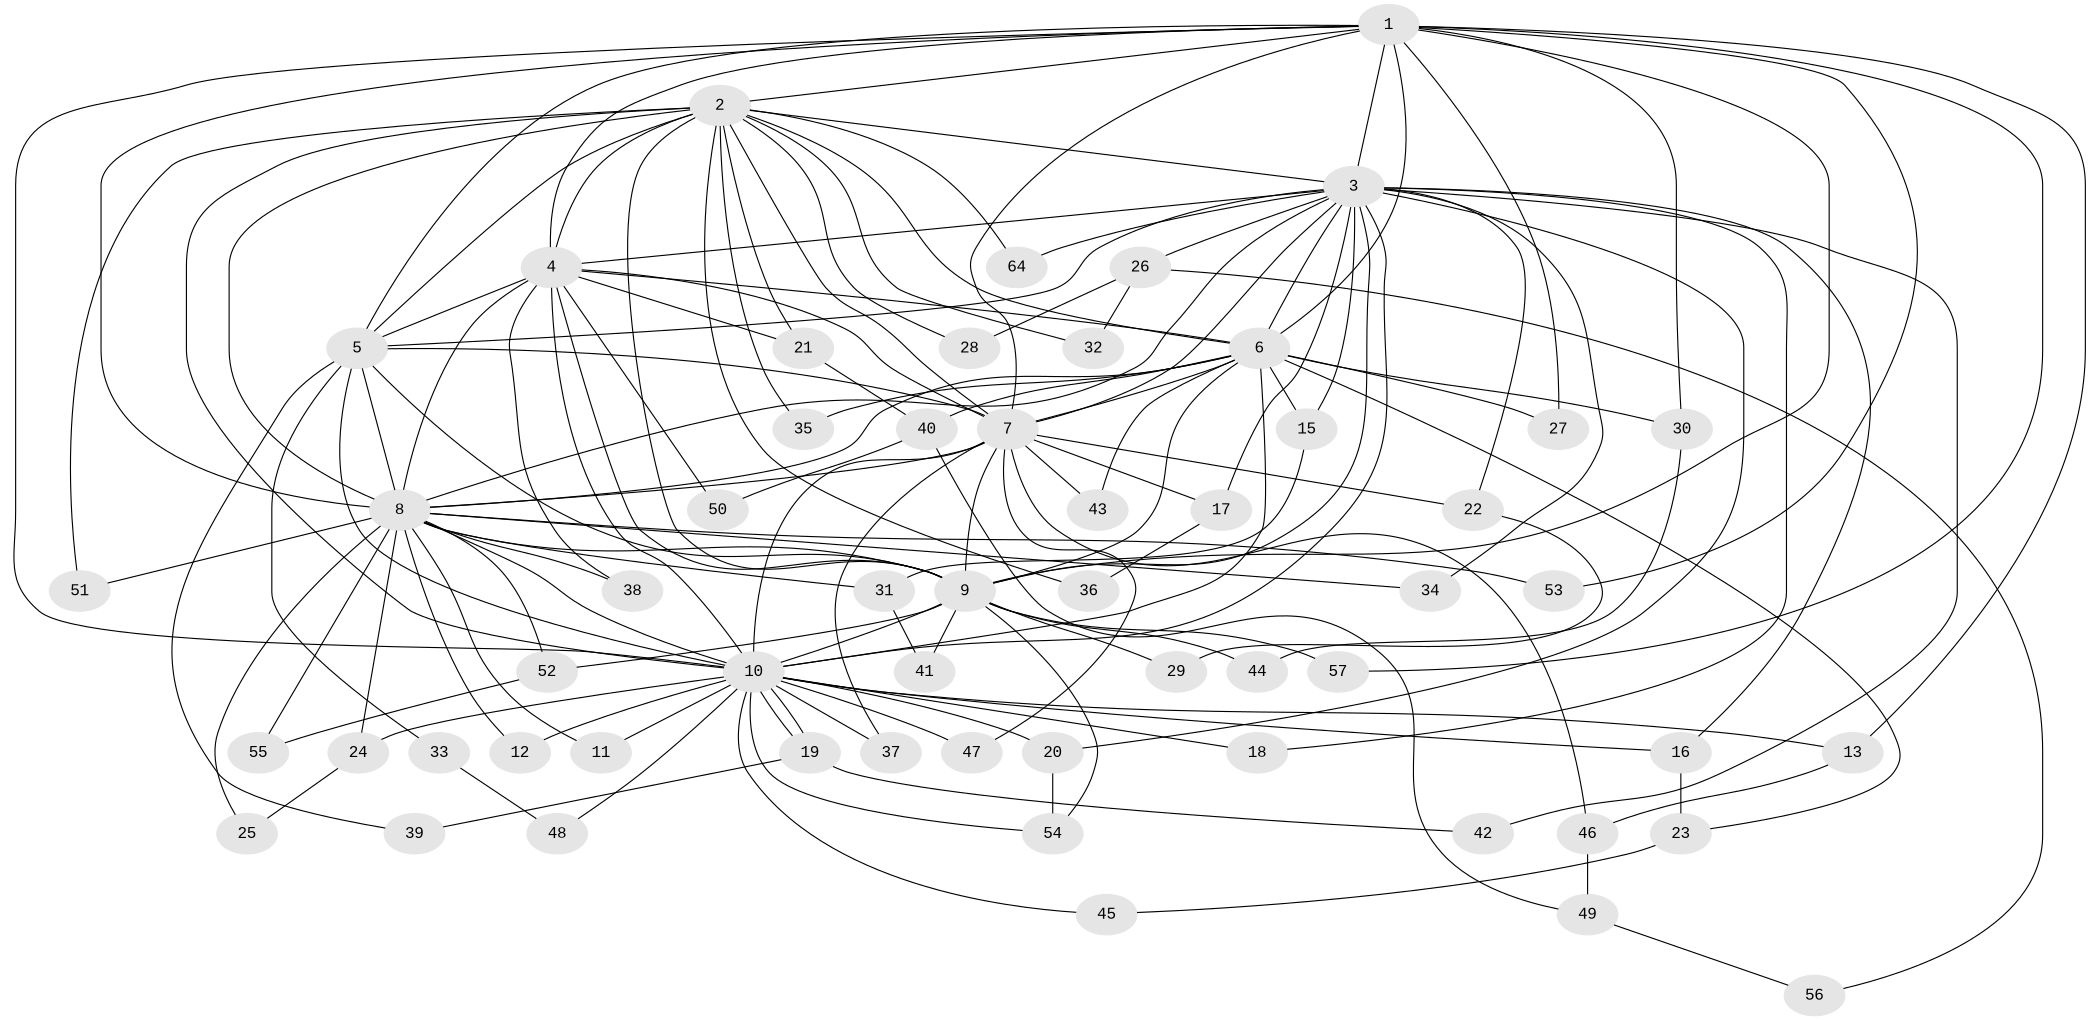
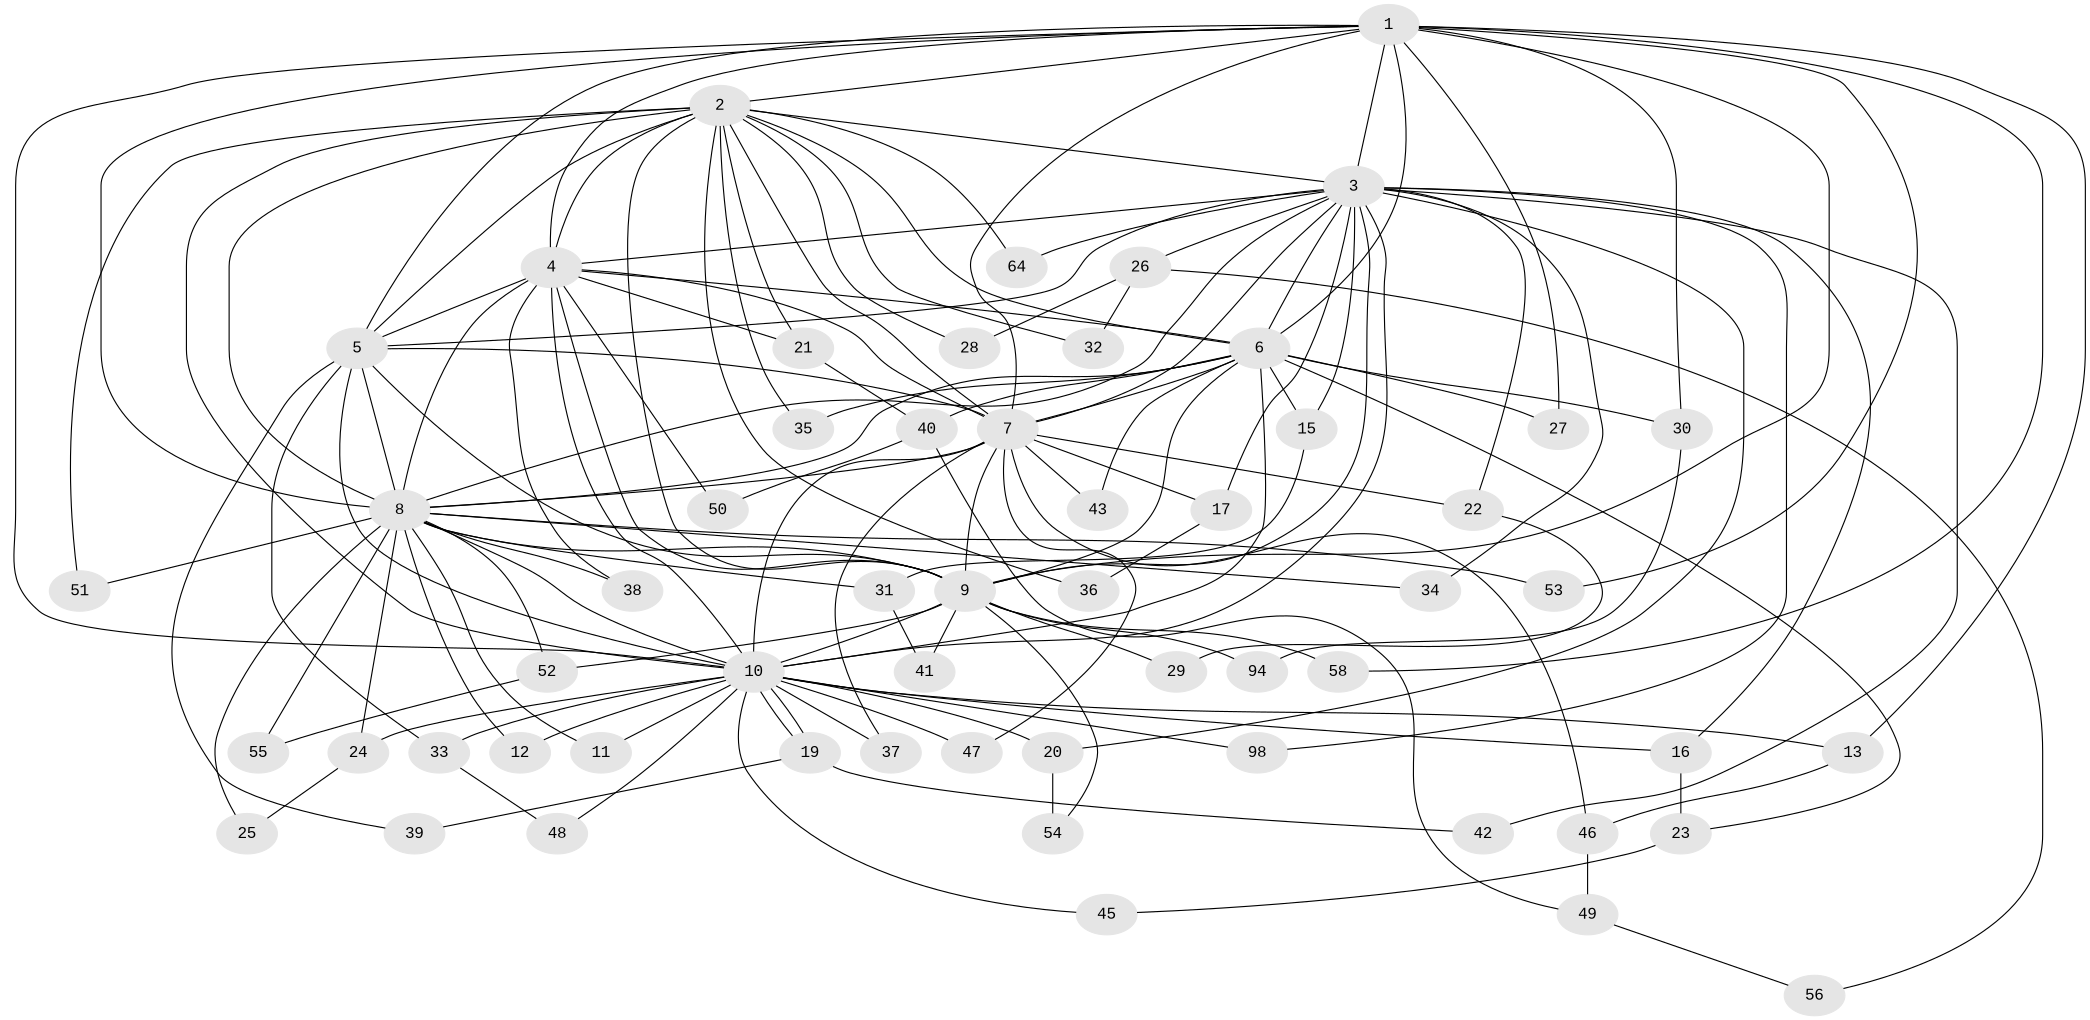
(1257, 672) -> (1257, 672)
(1338, 672) -> (1338, 672)
(1257, 753) -> (1257, 753)
(851, 806) -> (579, 705)
